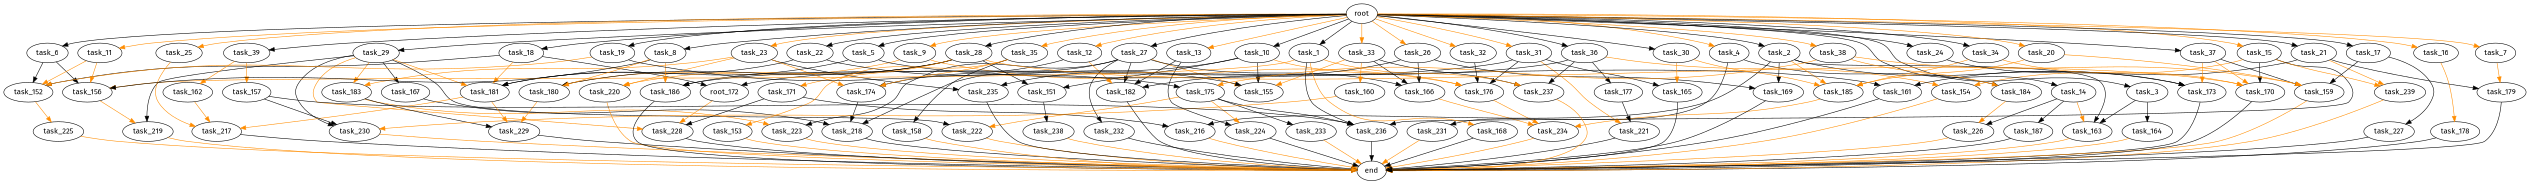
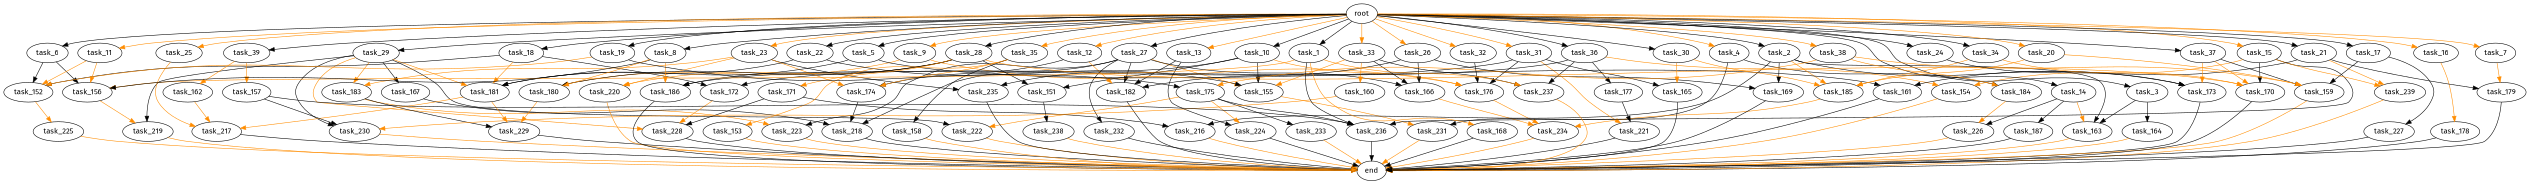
(724, 92) -> (724, 92)
none -> (1348, 109)
